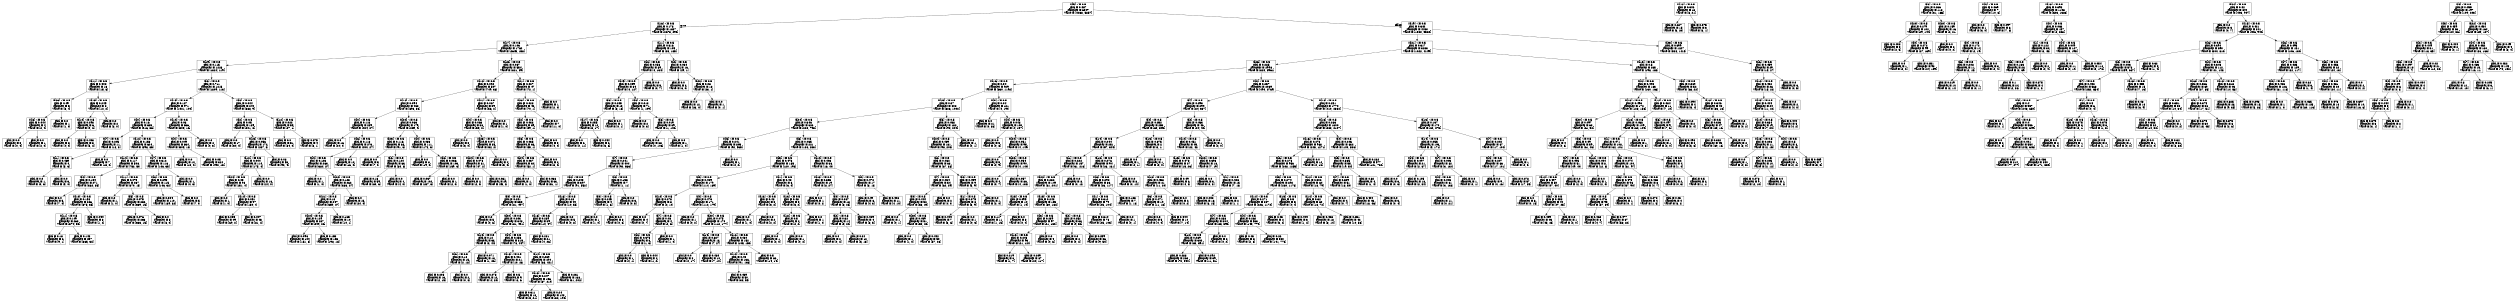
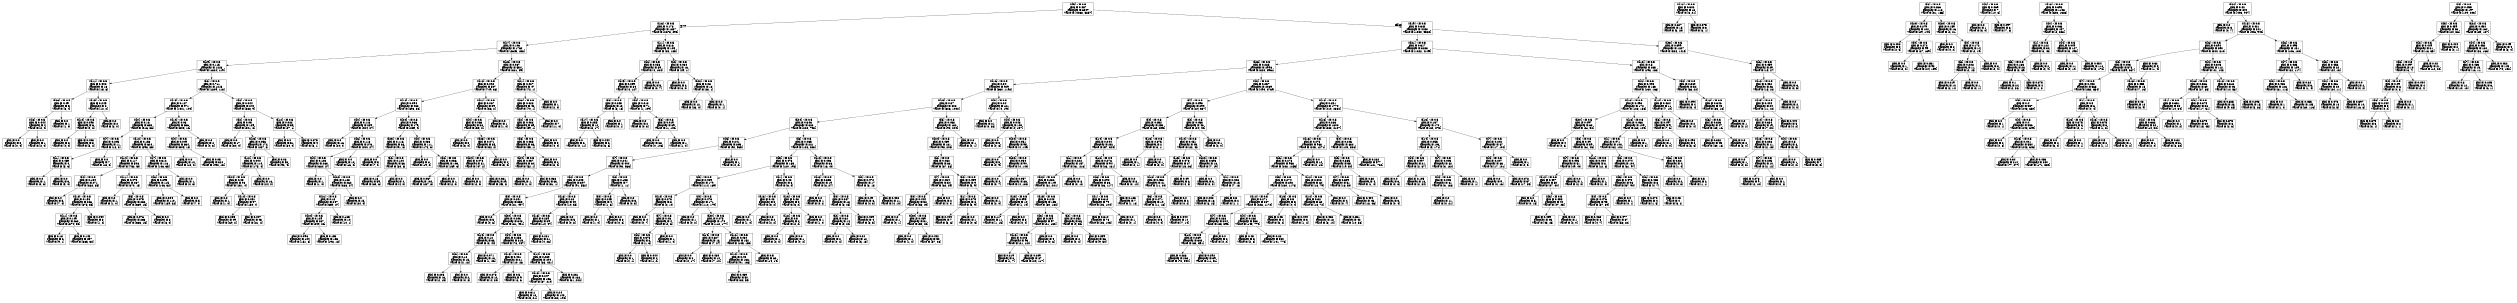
none -> (1958, 37)
(1649, 114) -> (1662, 114)
(486, 143) -> (486, 143)
none -> (1169, 172)
(1673, 201) -> (1673, 201)
